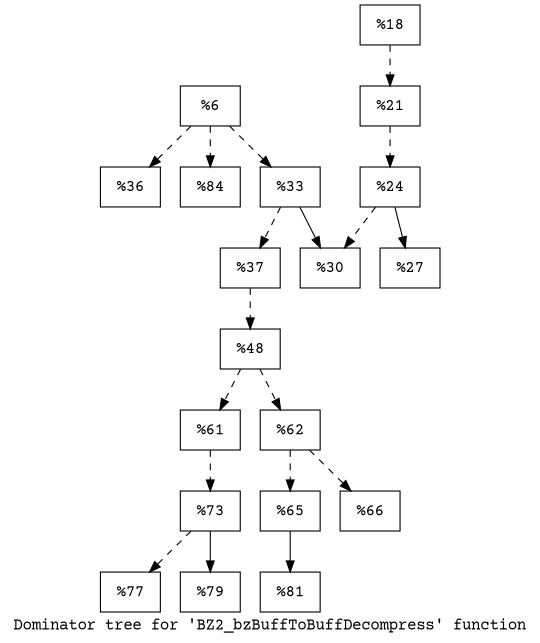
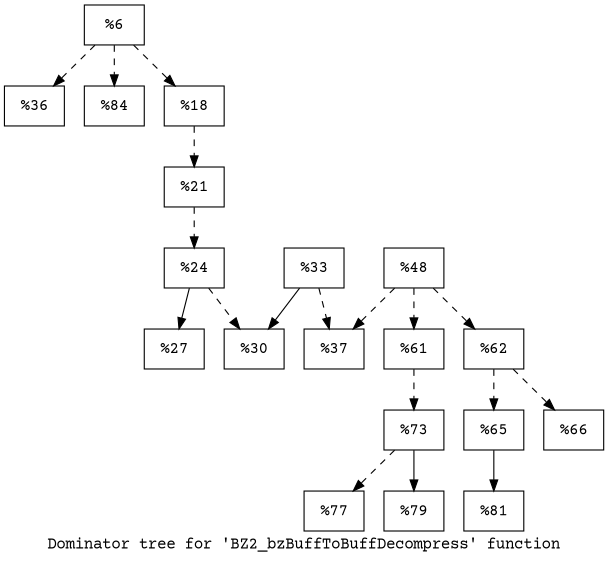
(246, 143) -> (150, 62)
(250, 303) -> (378, 305)
